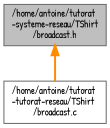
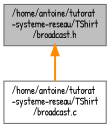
(55, 102) -> (55, 102)
